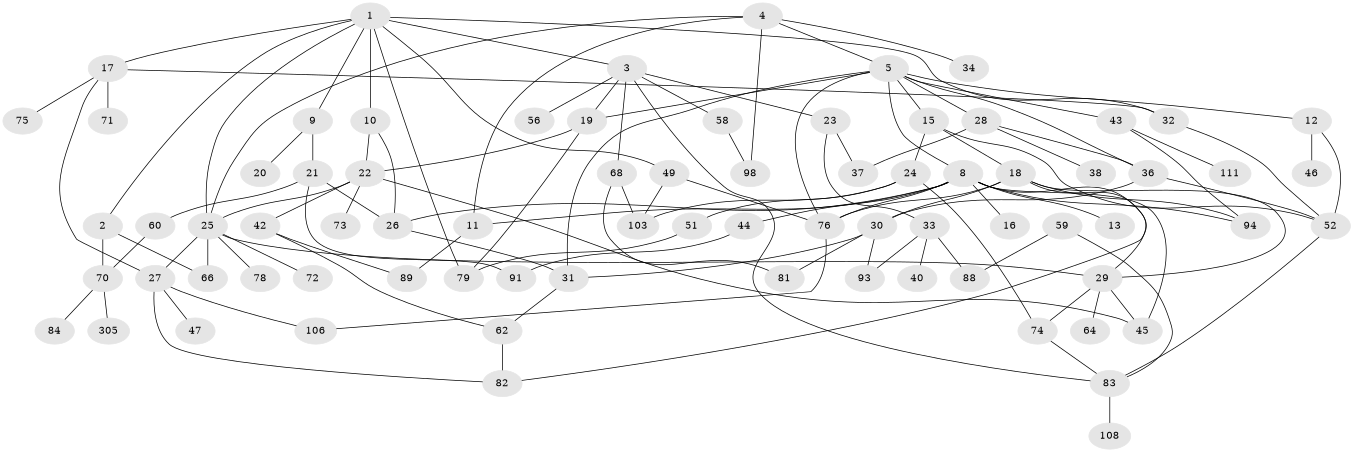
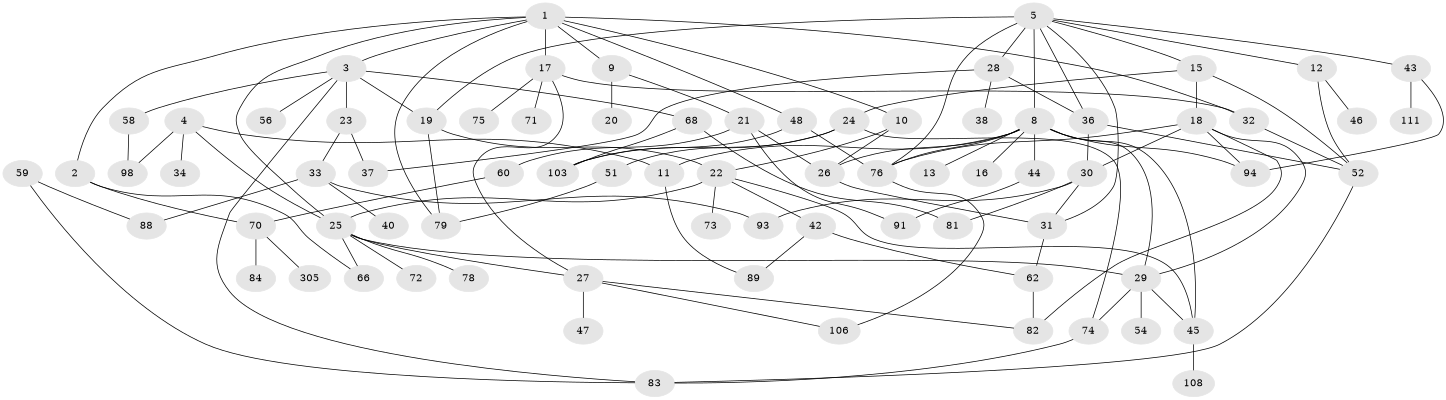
(837, 47) -> none
(669, 174) -> (797, 121)
(1090, 331) -> (1141, 331)
(1110, 410) -> (1194, 357)
